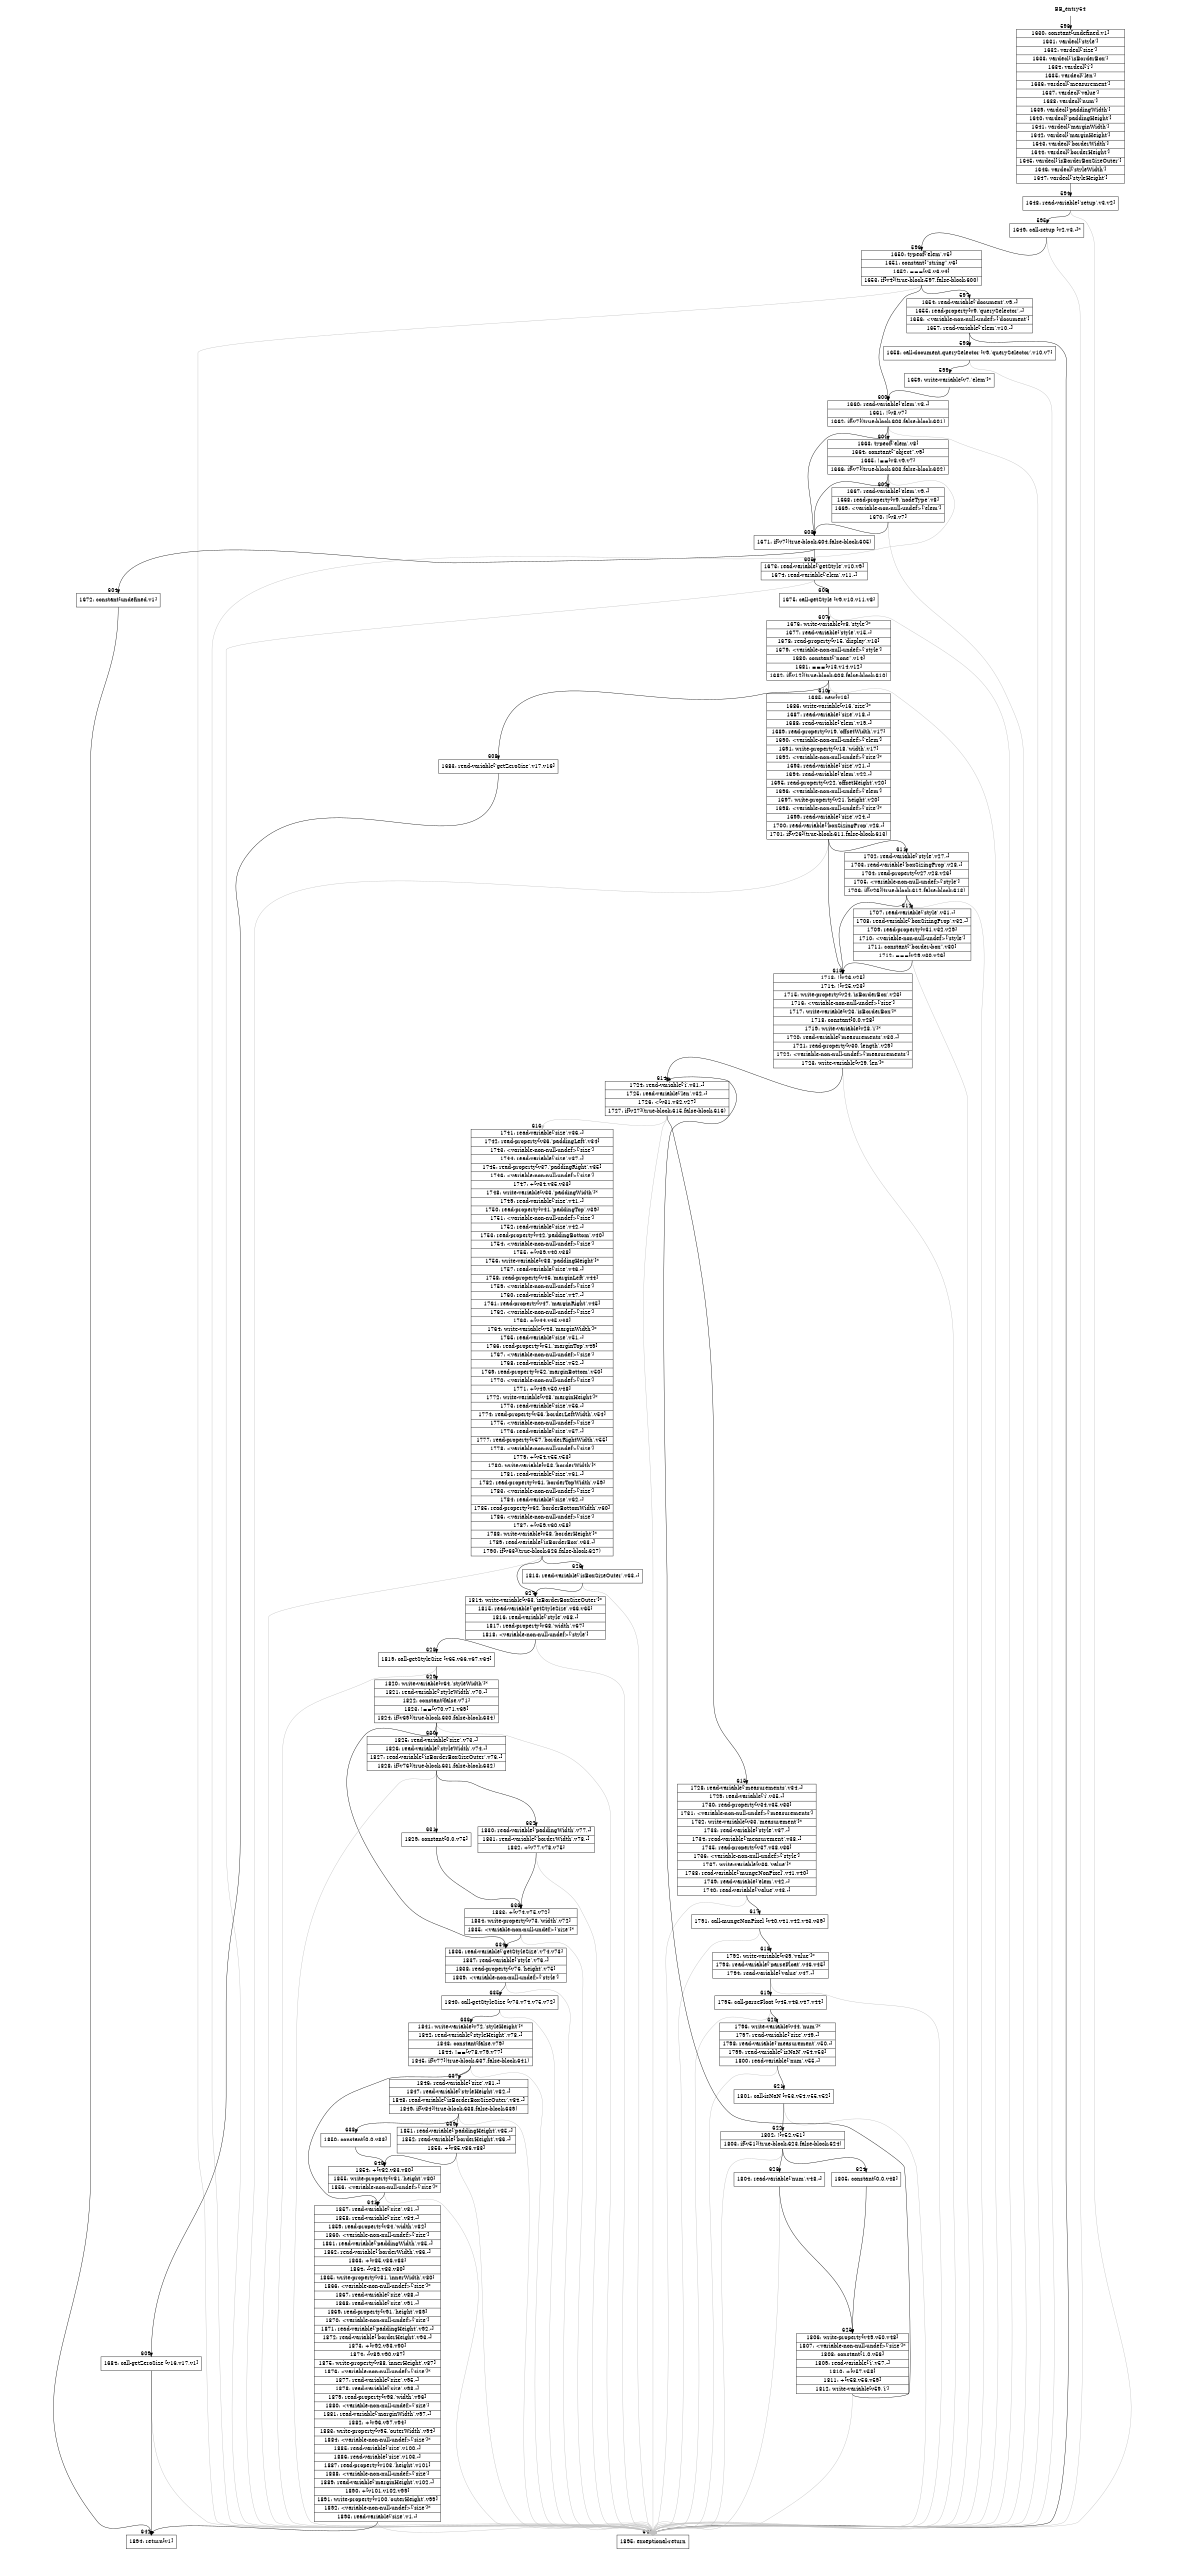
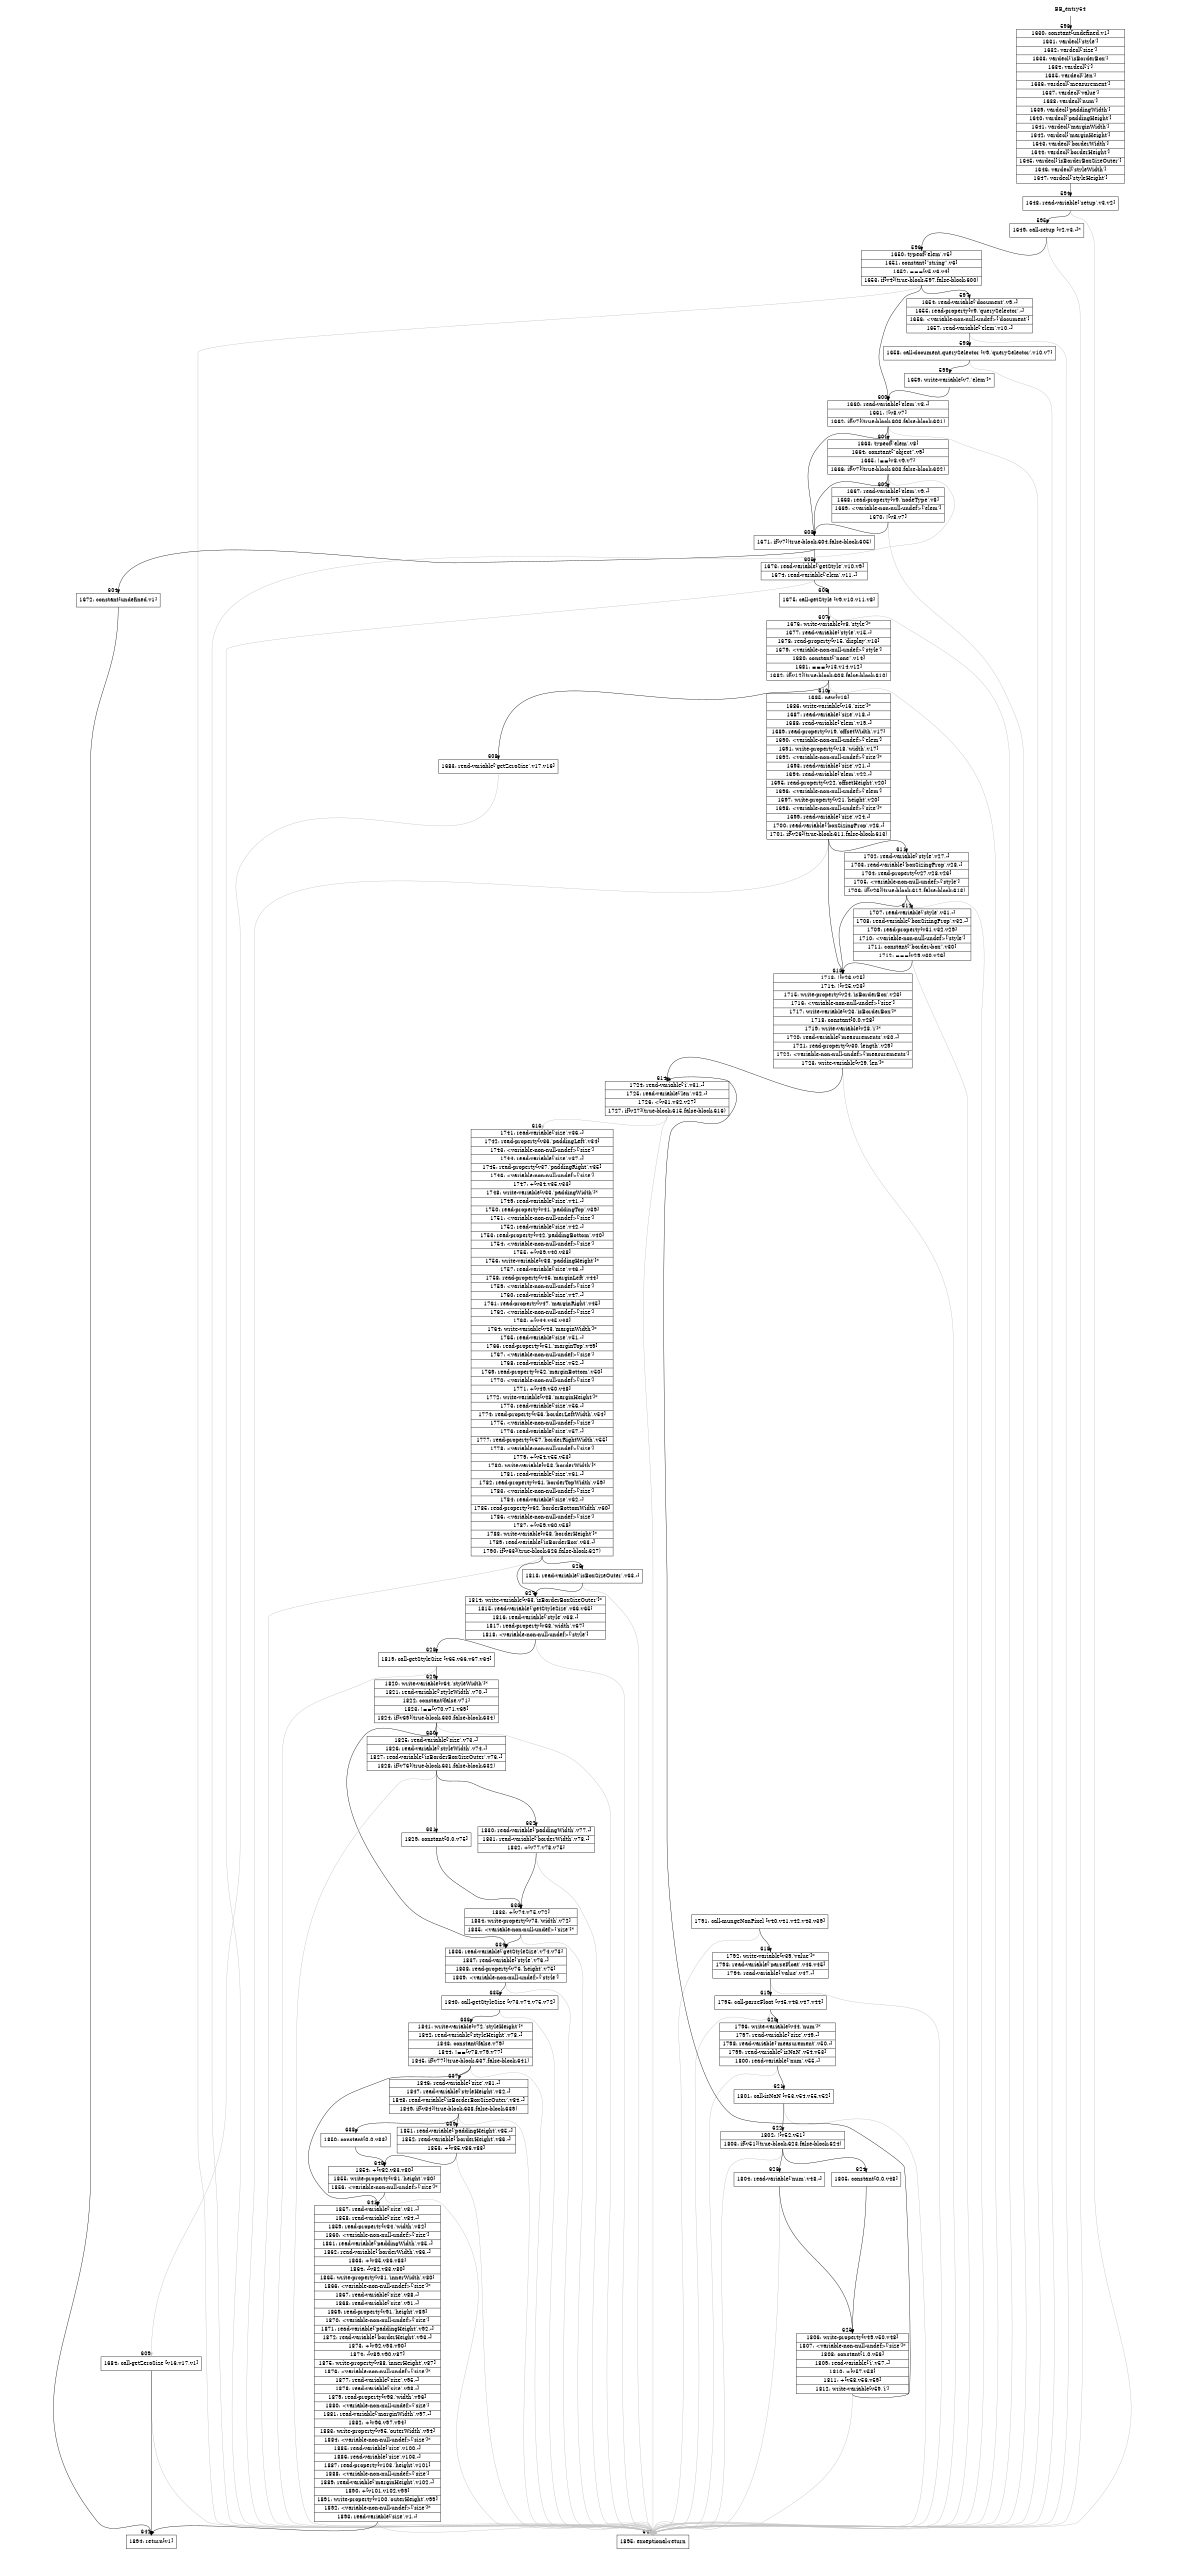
(240, 1463) -> (240, 1463)
(1066, 1585) -> (1066, 1585)
(747, 1840) -> none
